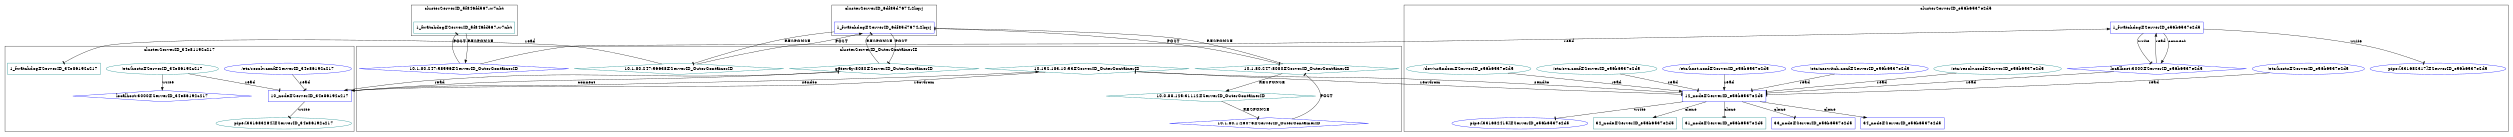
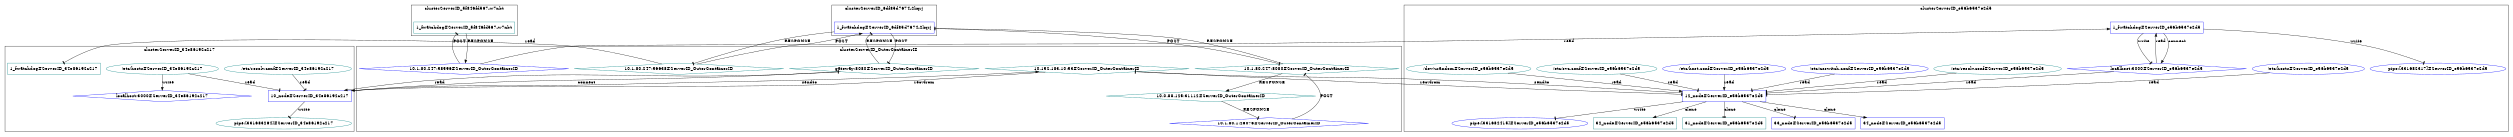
(180, 50) -> (180, 50)
(288, 69) -> (288, 69)
